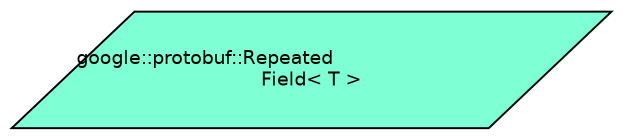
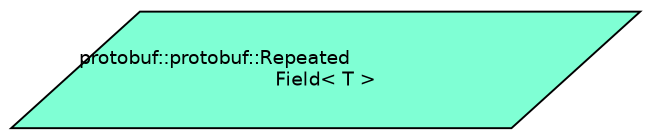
(312, 70) -> (326, 70)
